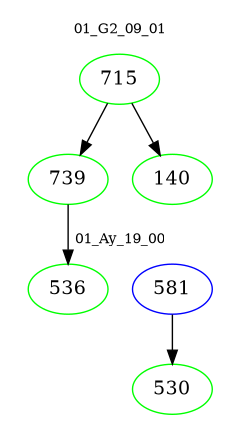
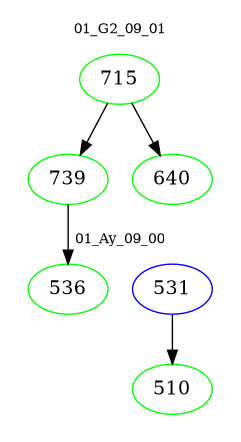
(172, 179) -> (172, 179)
(120, 240) -> (120, 240)
(172, 289) -> (172, 289)
(172, 389) -> (172, 389)
